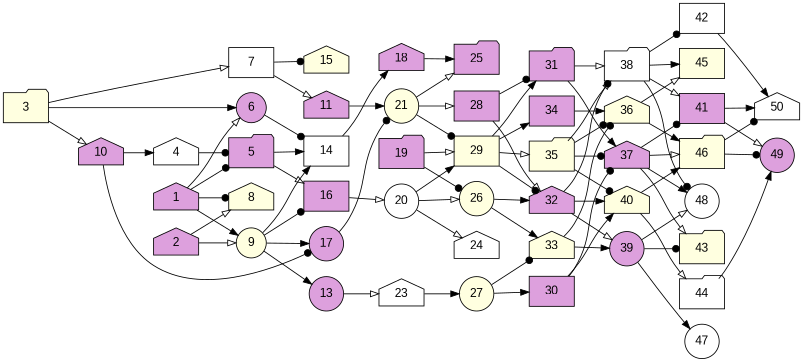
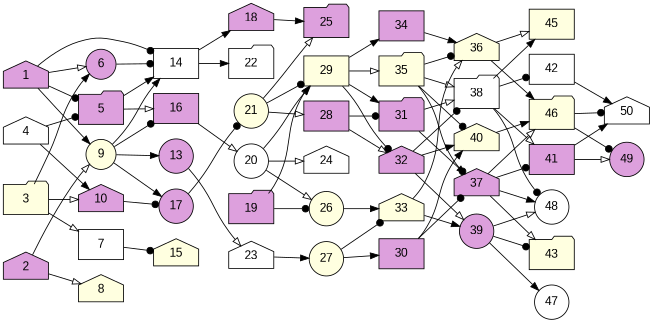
none -> (251, 63)
(326, 106) -> none
(134, 153) -> (62, 164)
(588, 187) -> (437, 141)
(210, 198) -> (90, 39)
(507, 200) -> none
(702, 294) -> none
